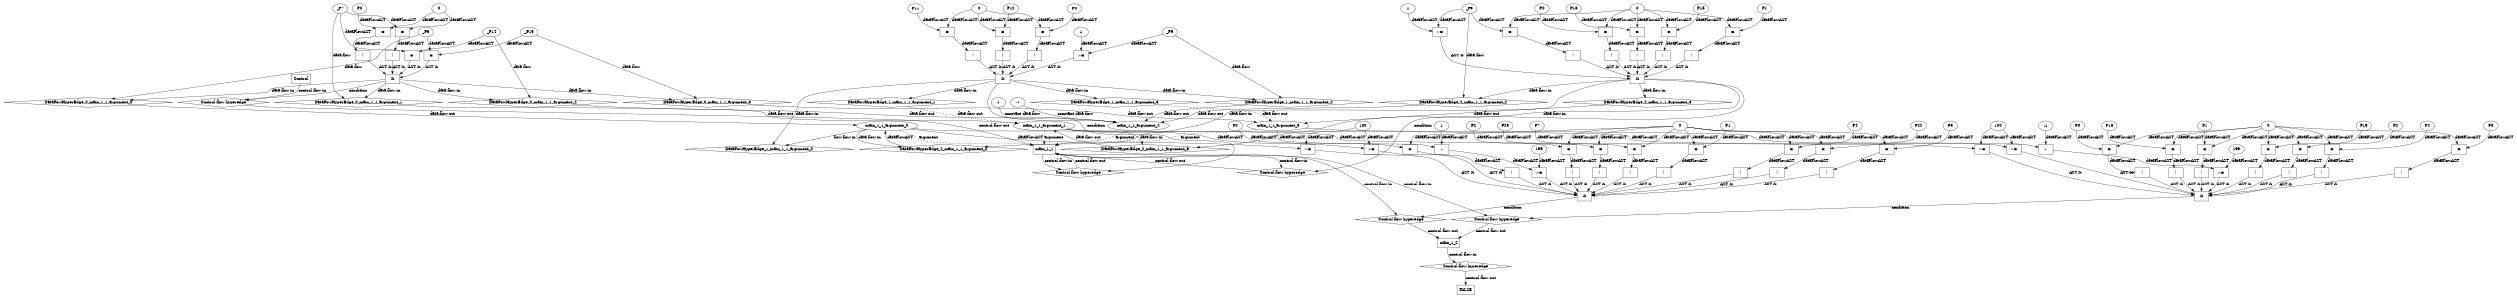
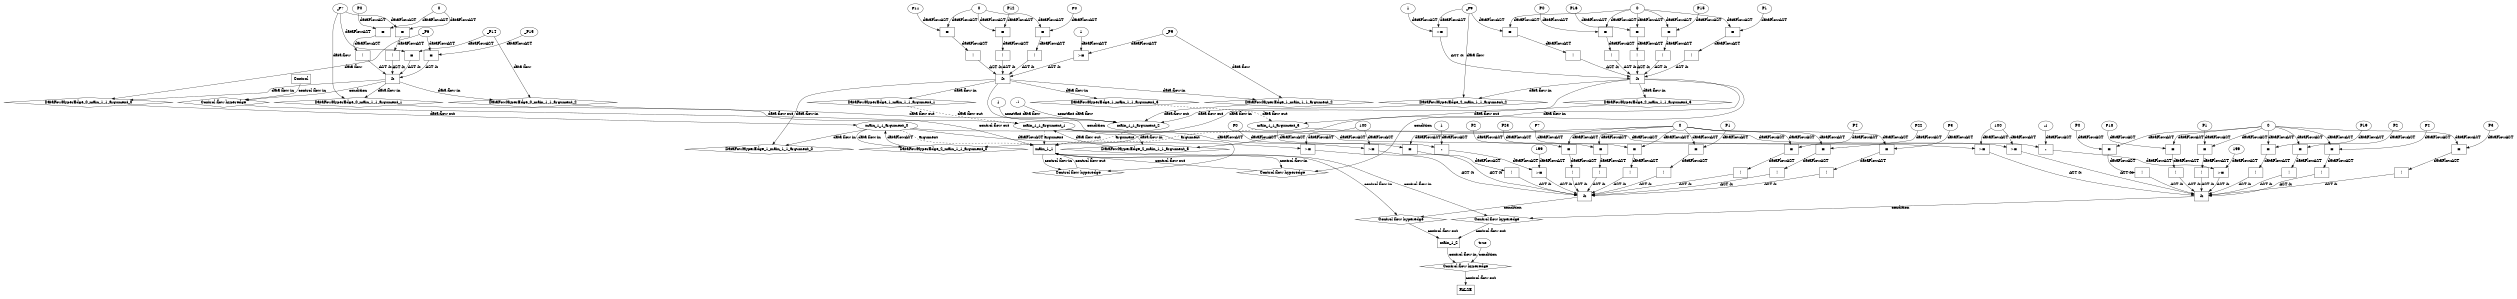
(707, 102) -> none
(845, 138) -> (845, 138)
none -> (1483, 243)
